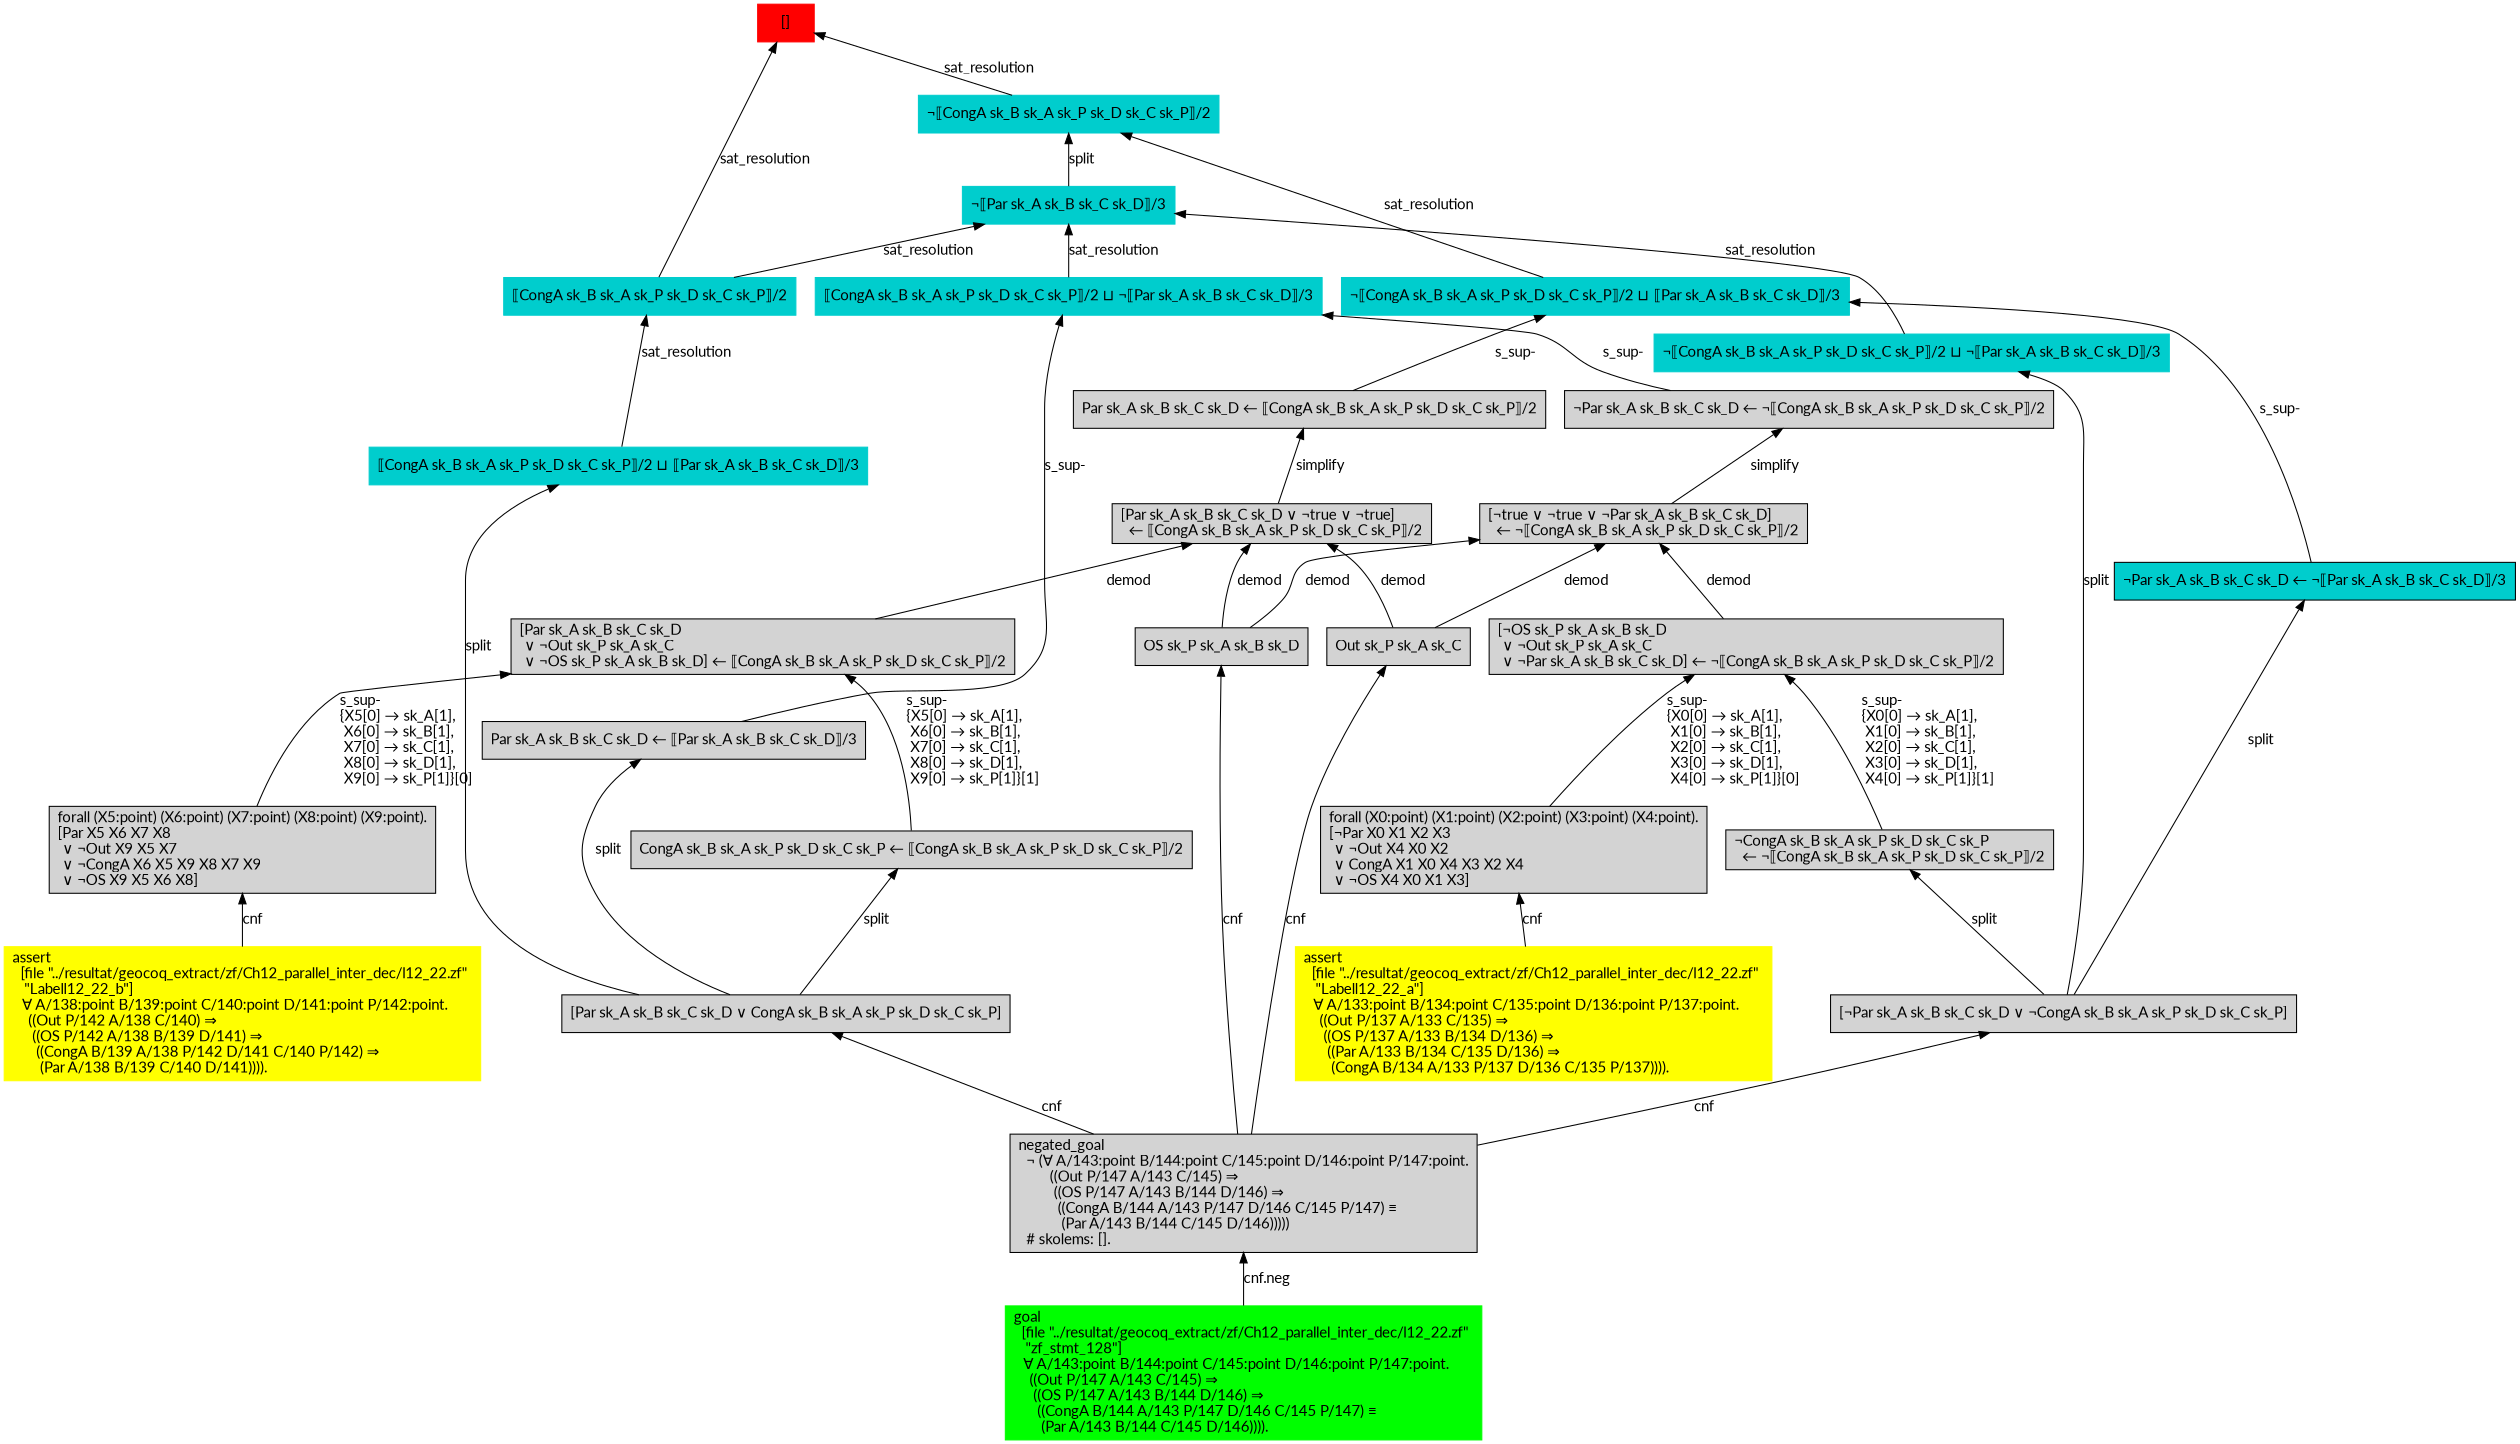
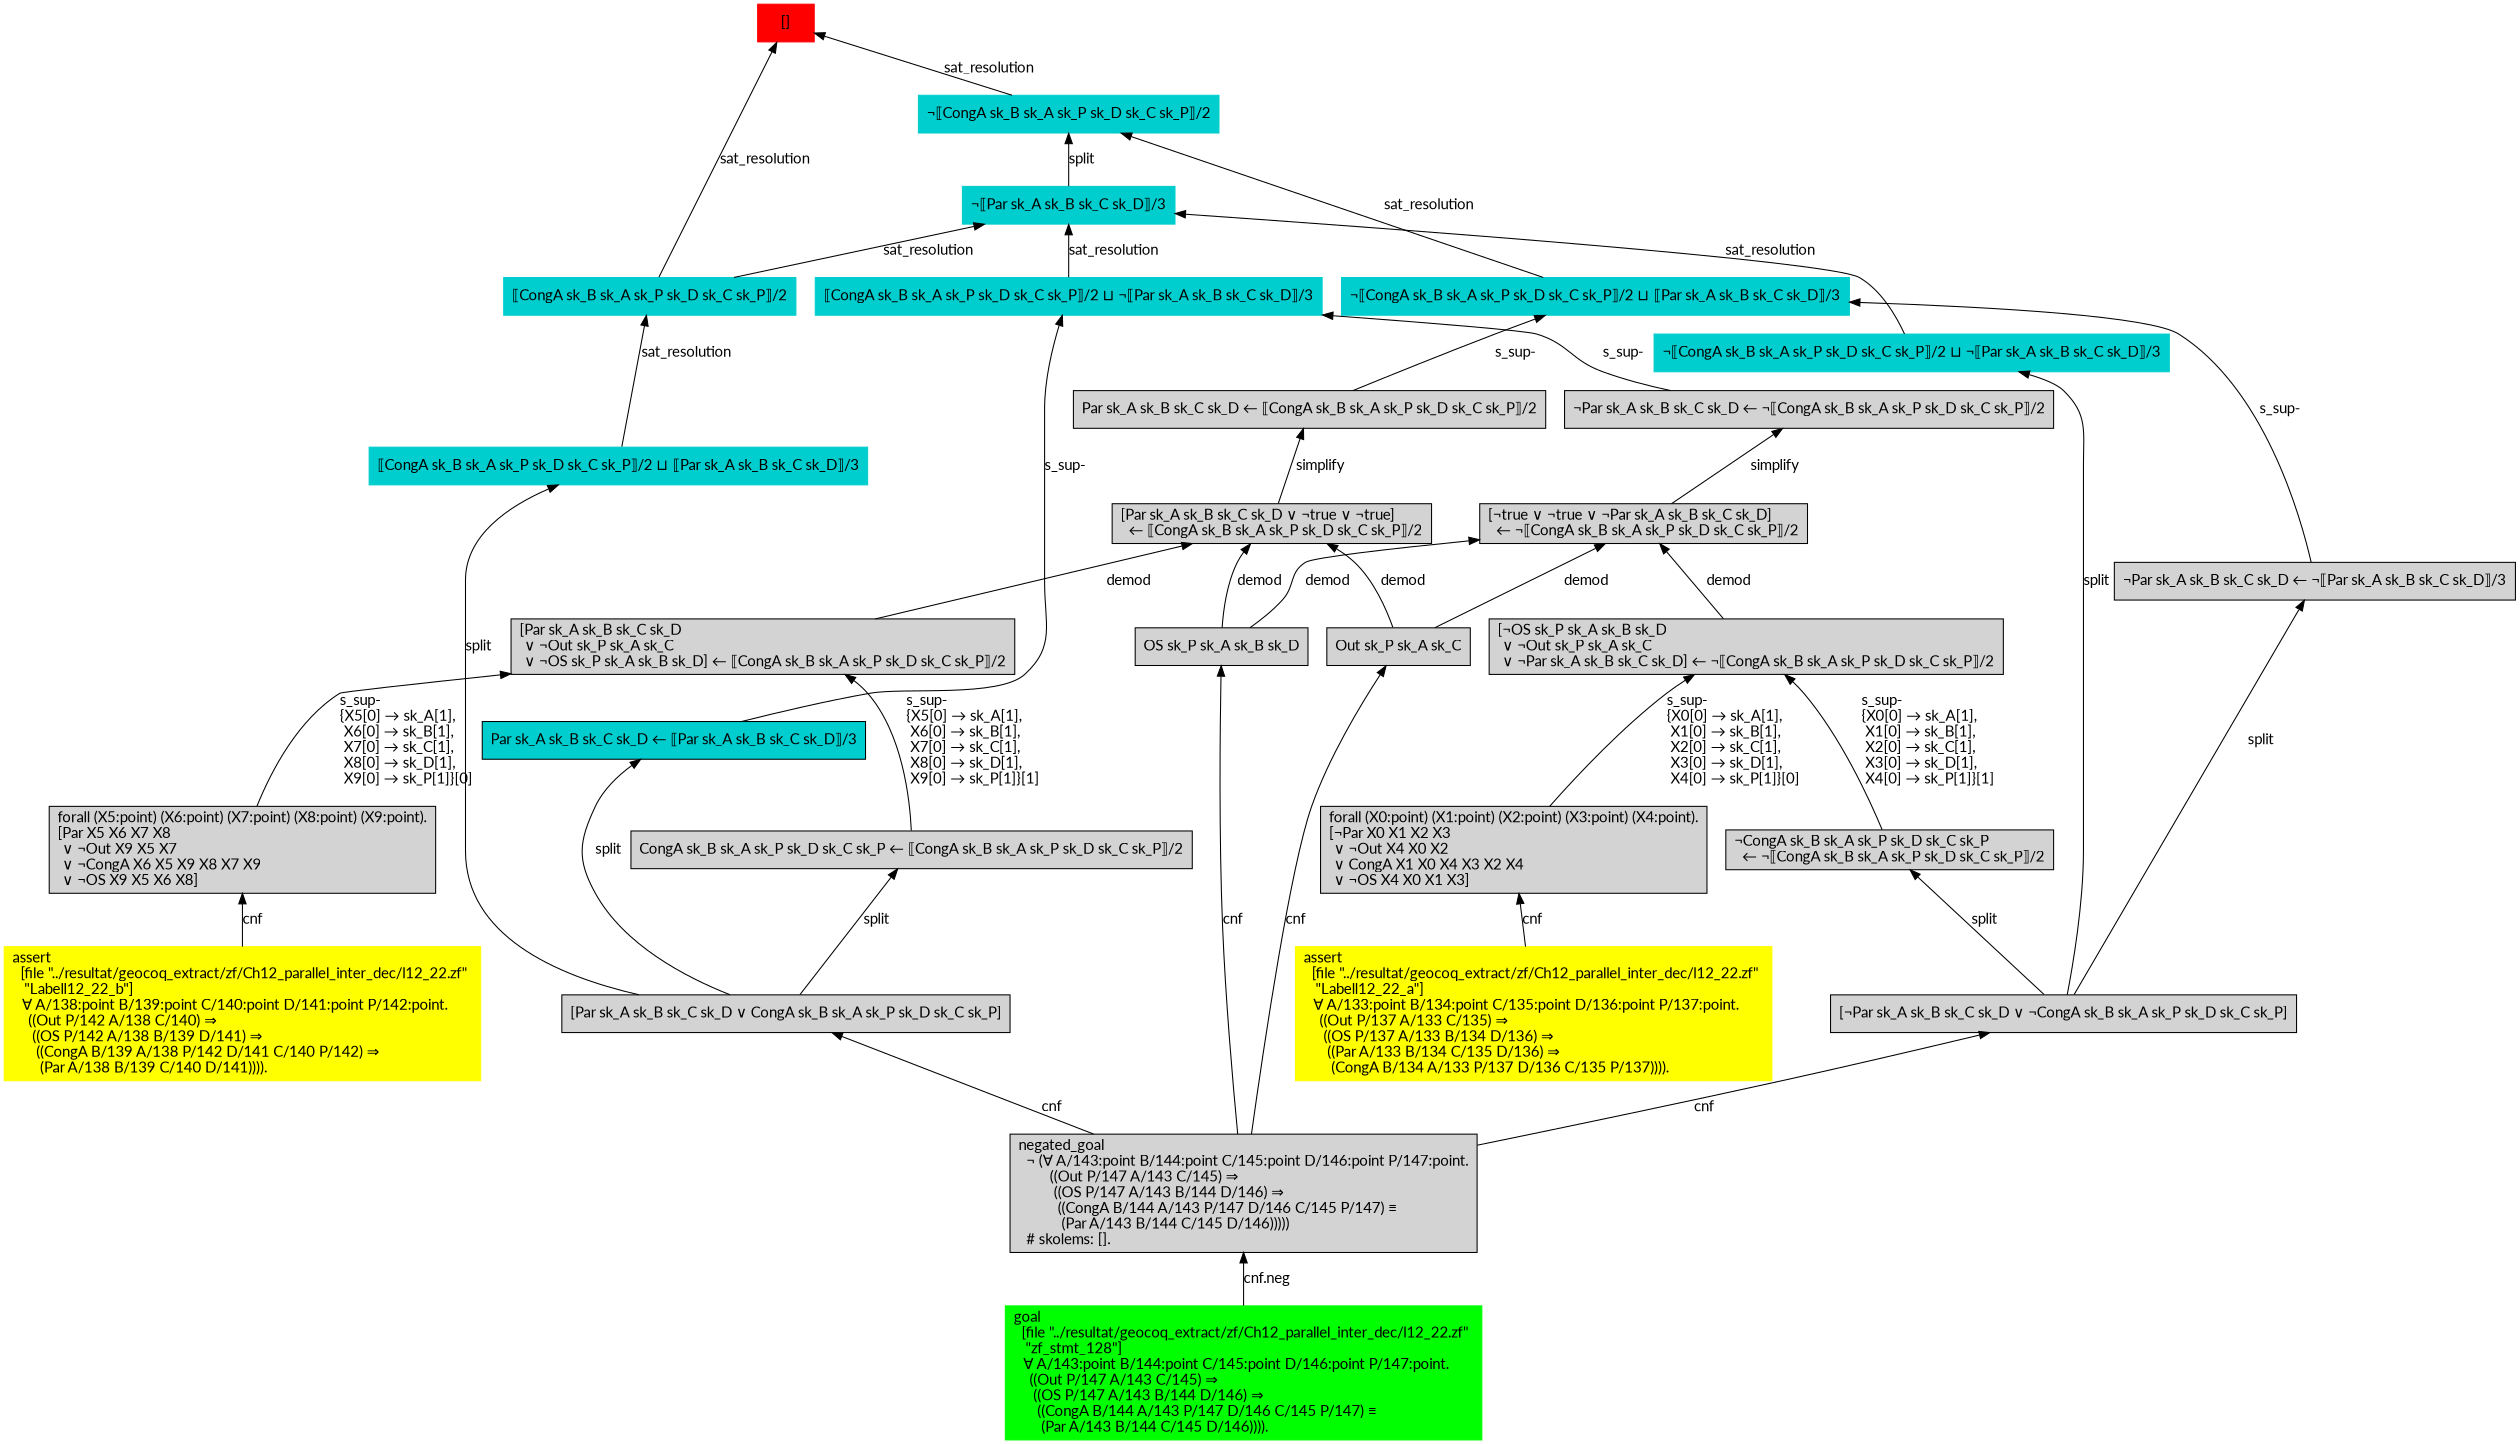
(2315, 581) -> (2315, 581)
(674, 740) -> (674, 740)
